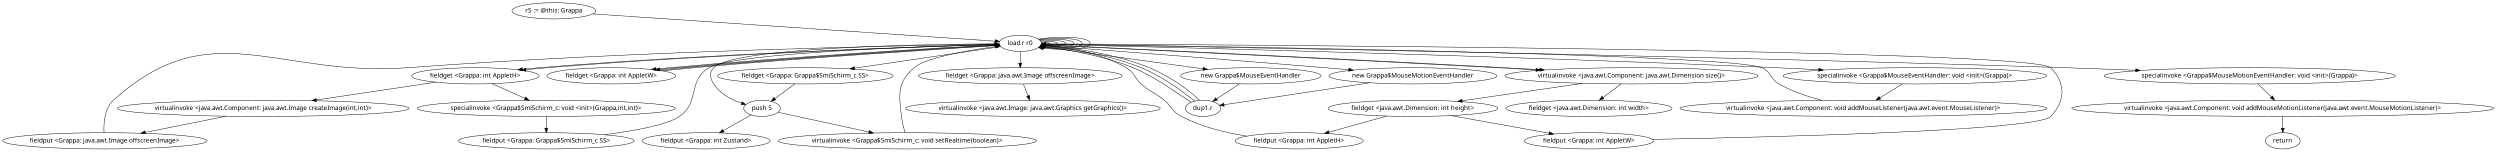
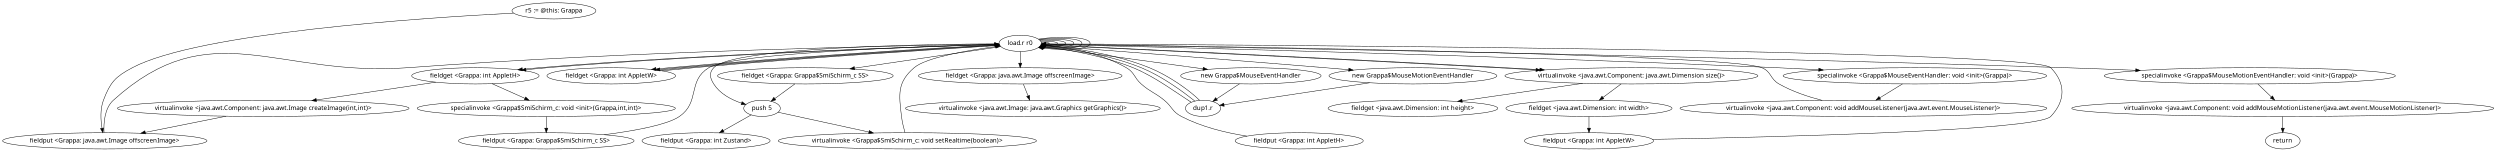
(794, 28) -> (285, 33)
(1358, 124) -> none
(1500, 124) -> (1589, 122)
